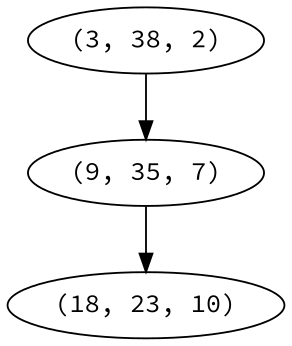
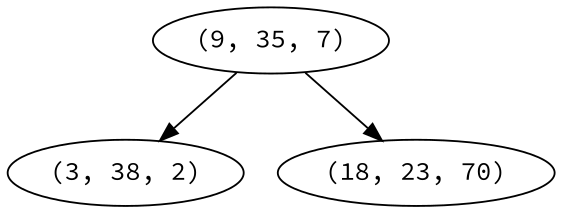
(146, 98) -> (205, 100)
(146, 305) -> (416, 173)
